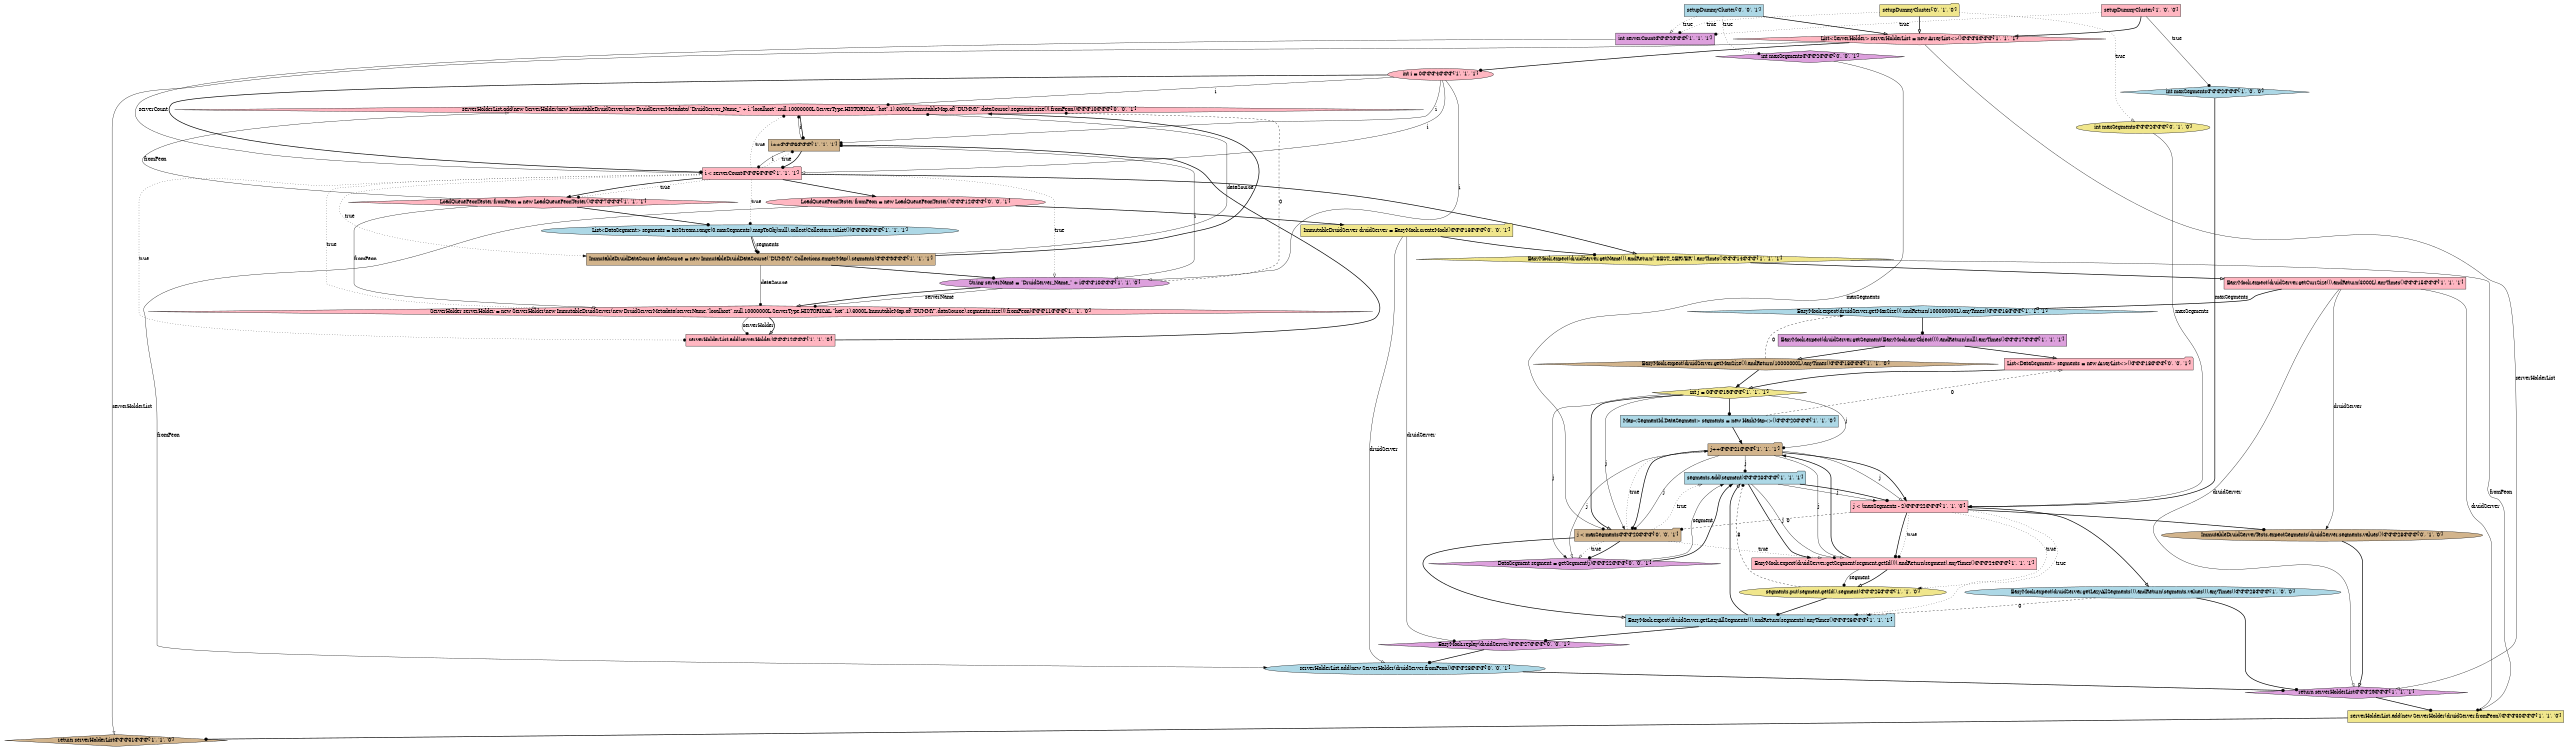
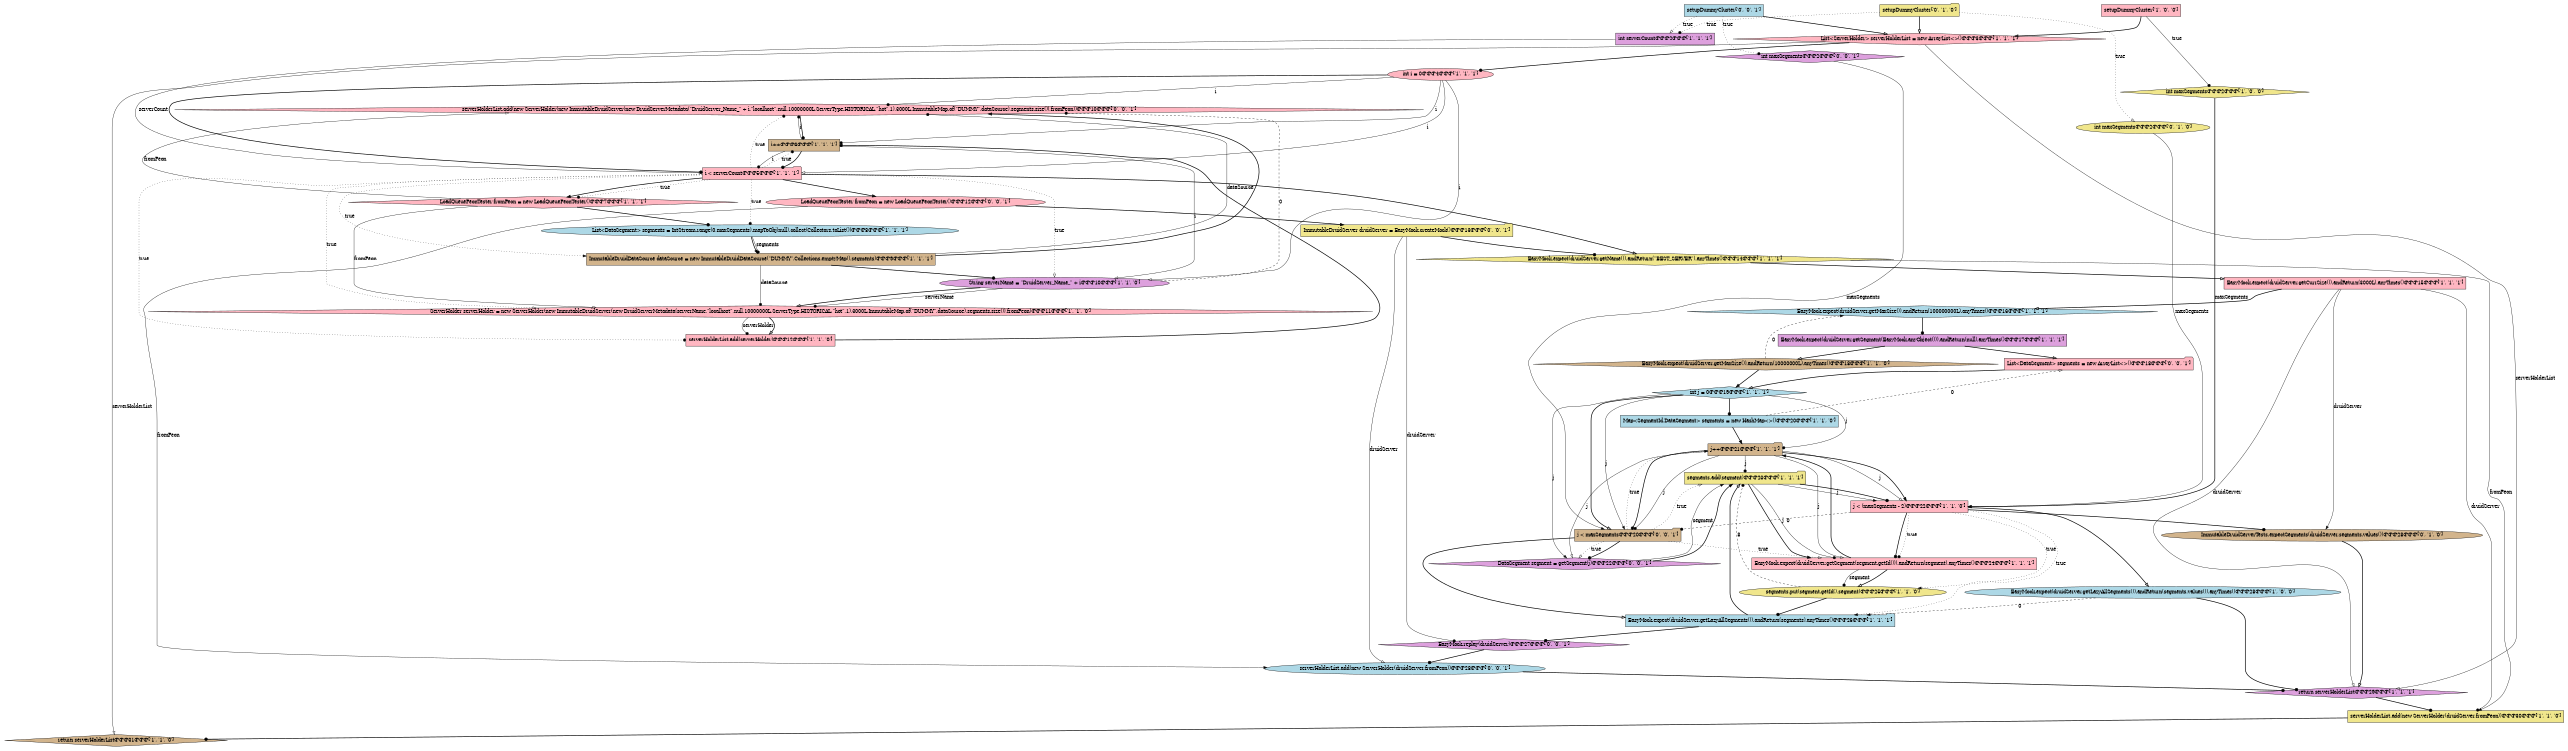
(1909, 22) -> none
(2215, 92) -> (2215, 92)
(1737, 299) -> (1737, 299)
(1729, 393) -> (1729, 393)
(1745, 478) -> (1745, 478)
